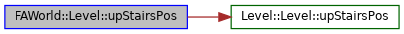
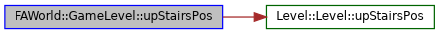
(96, 17) -> (114, 17)
